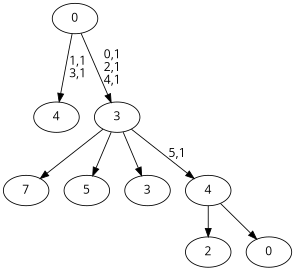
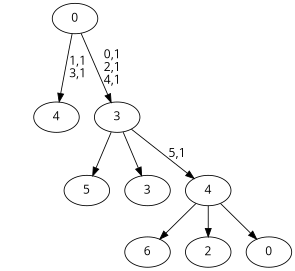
(26, 191) -> none
none -> (148, 252)
